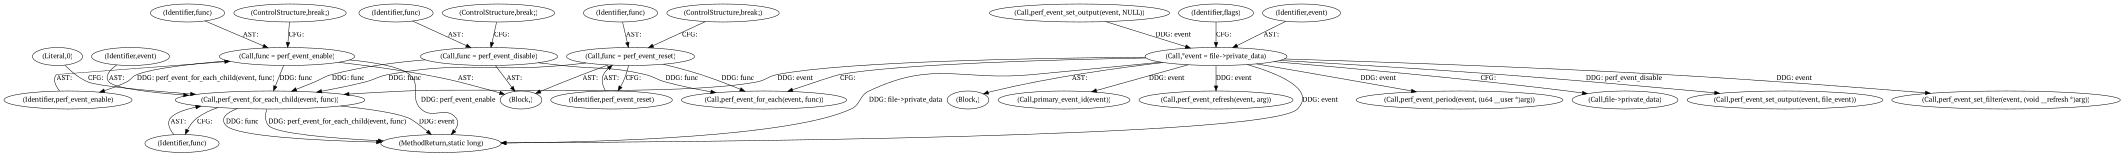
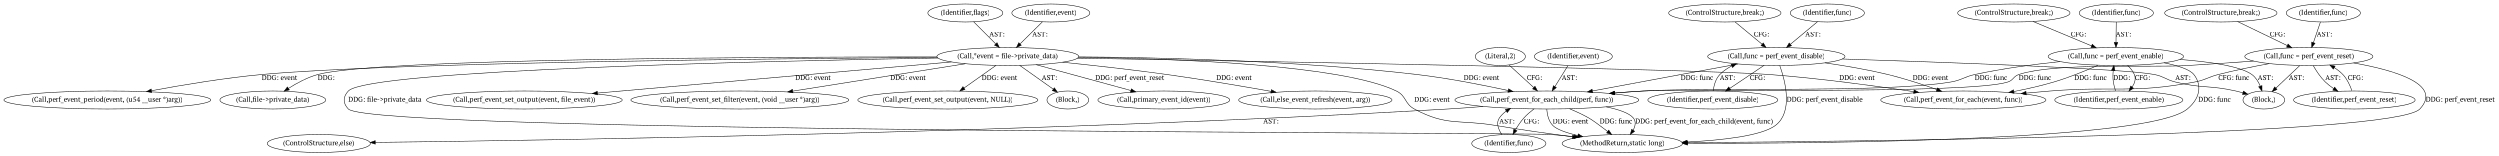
(1146, 34) -> (980, 77)
(1225, 35) -> (998, 35)
(58, 56) -> (1500, 56)
(65, 78) -> (2123, 78)
(206, 78) -> (2144, 78)
(612, 78) -> (2357, 78)
(634, 78) -> (2334, 78)
(682, 78) -> (1931, 78)
(738, 78) -> (2234, 78)
(849, 78) -> (1857, 78)
(1167, 78) -> (1130, 78)
(1489, 78) -> (327, 78)
(1624, 78) -> (813, 78)
none -> (2057, 81)
(270, 100) -> (1547, 100)
(458, 100) -> (2215, 100)
(1216, 100) -> (1315, 100)
(1460, 100) -> (107, 100)
none -> (1713, 100)
(2006, 100) -> (740, 100)
none -> (1763, 131)
none -> (2103, 136)
none -> (319, 144)
